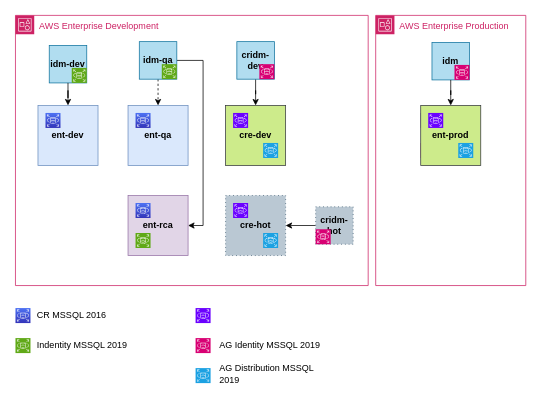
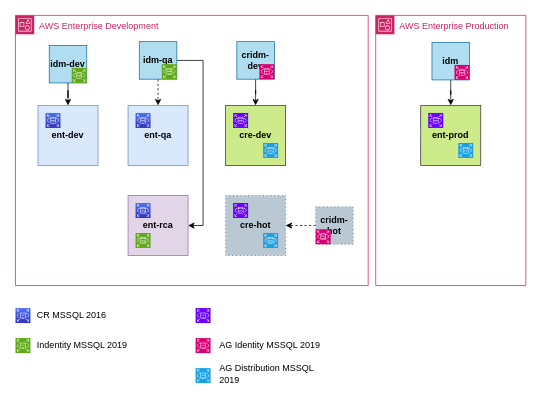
(303, 225) -> (303, 225)
